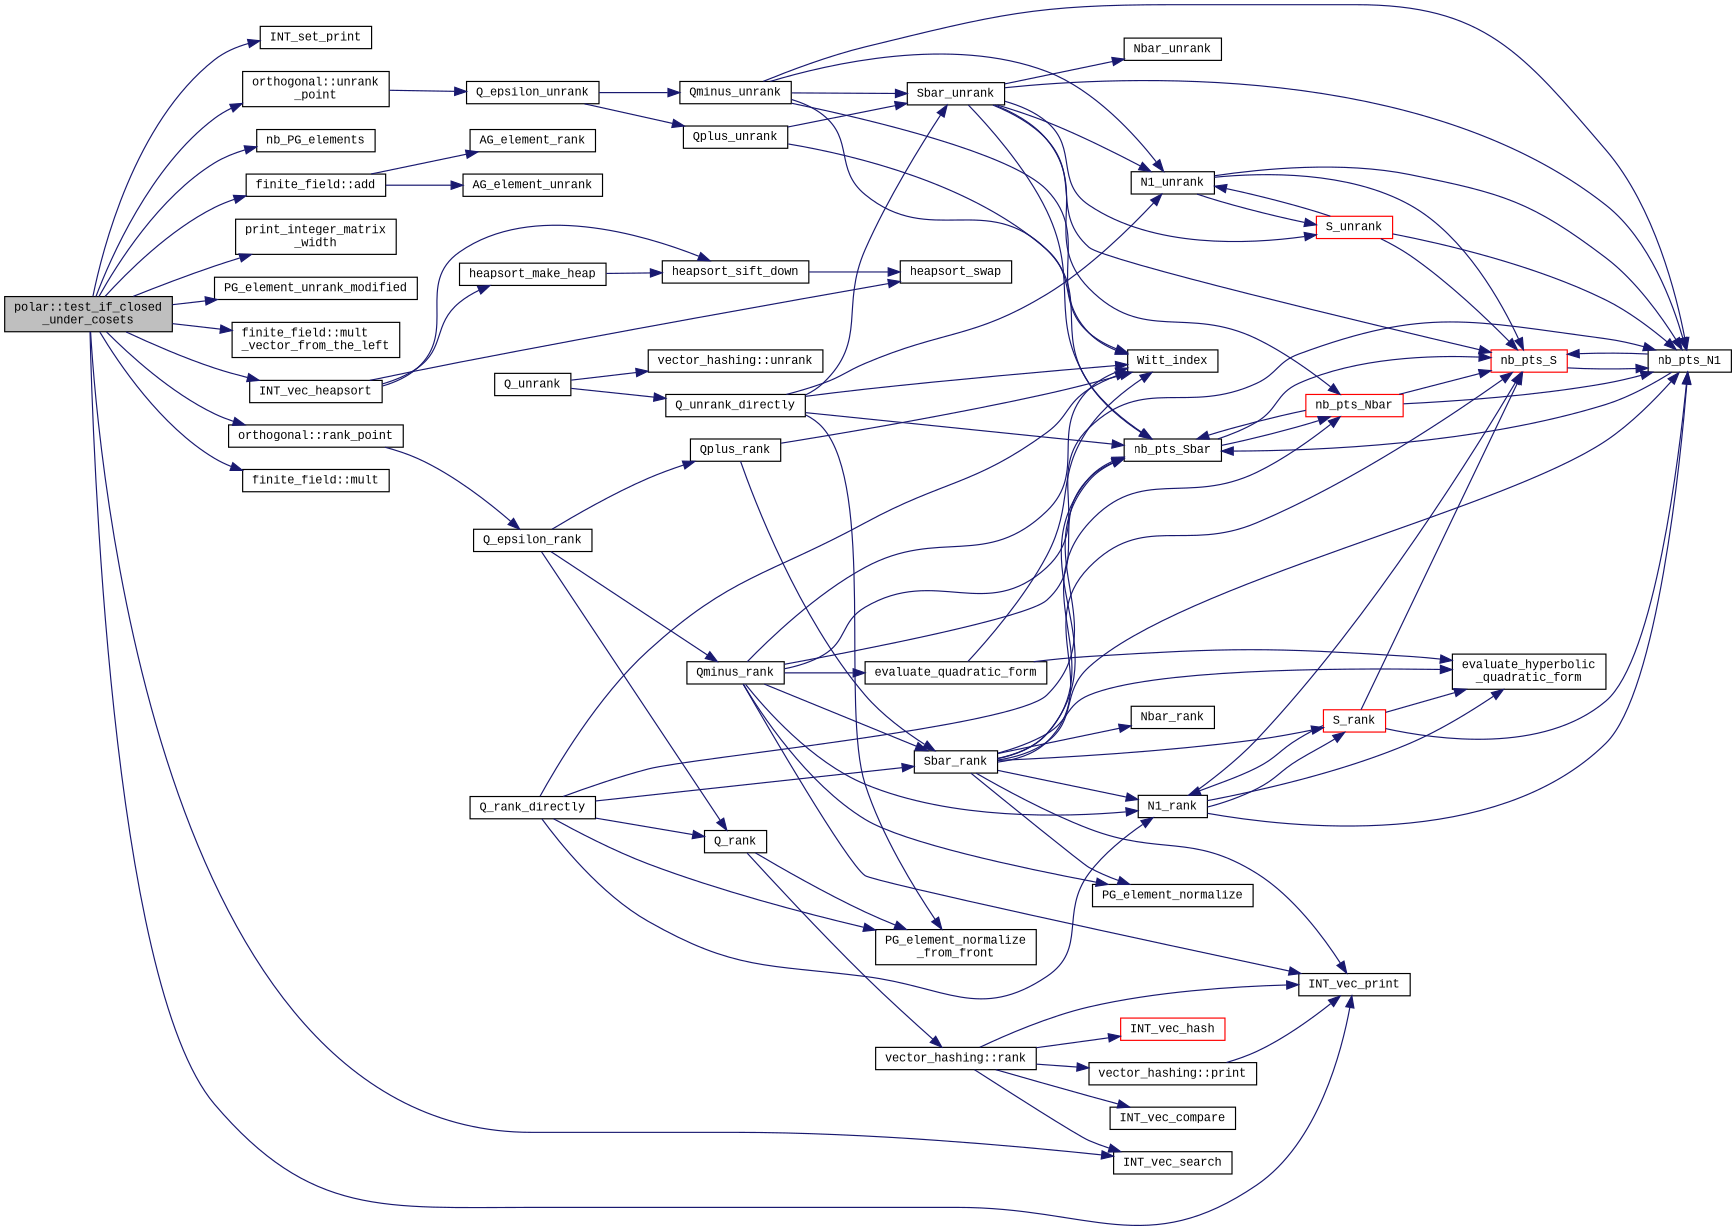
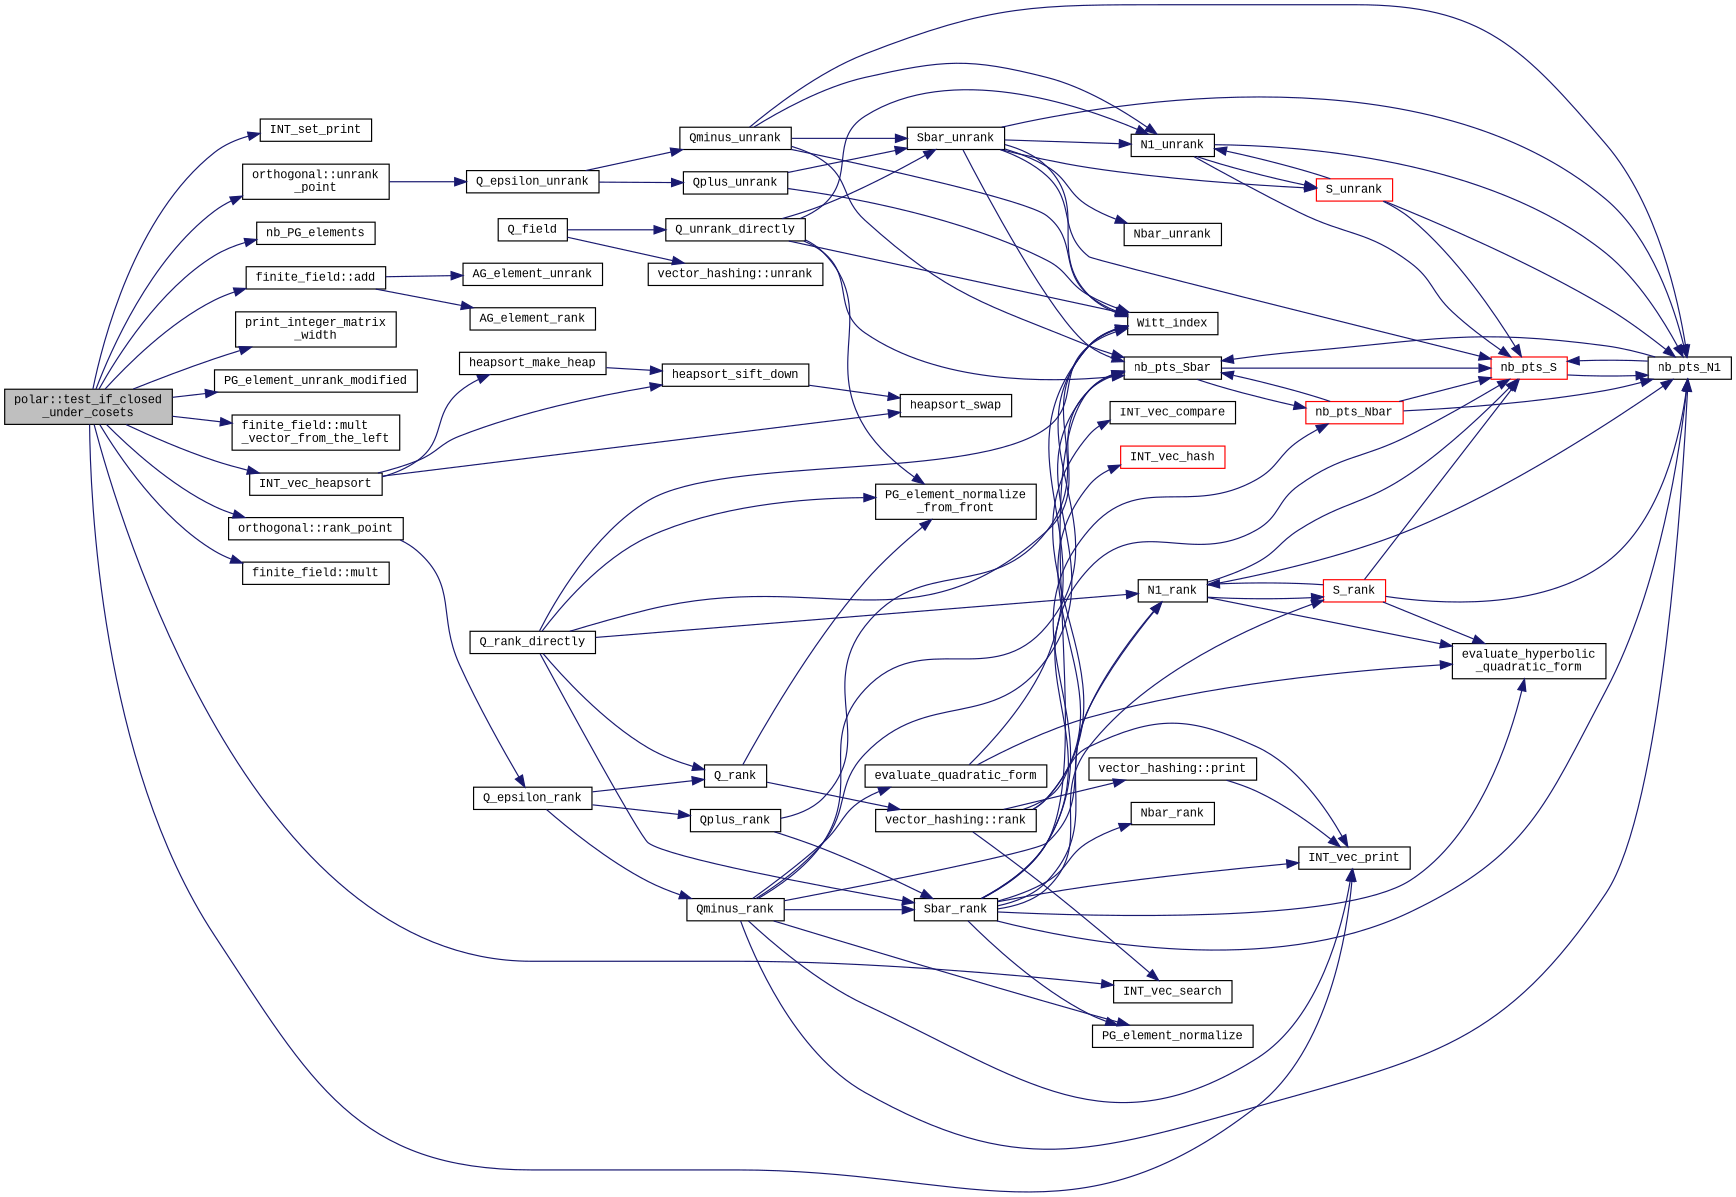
(1106, 303) -> (1068, 223)
(533, 385) -> (533, 230)
